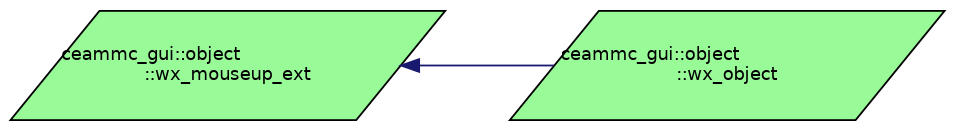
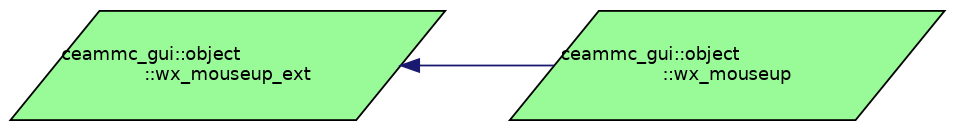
(727, 66) -> (727, 66)
